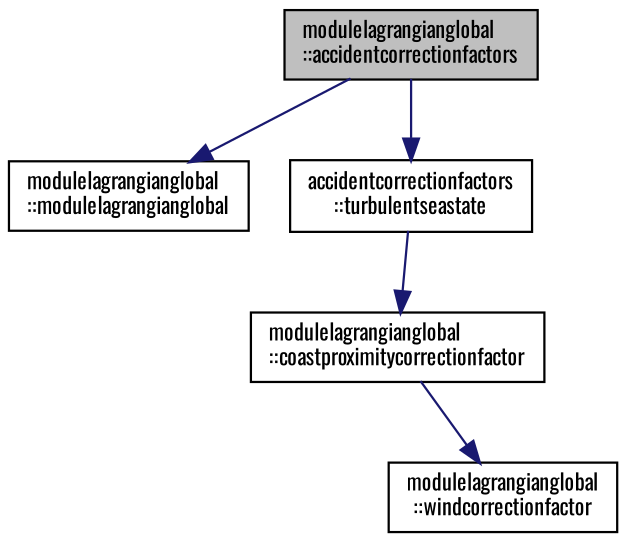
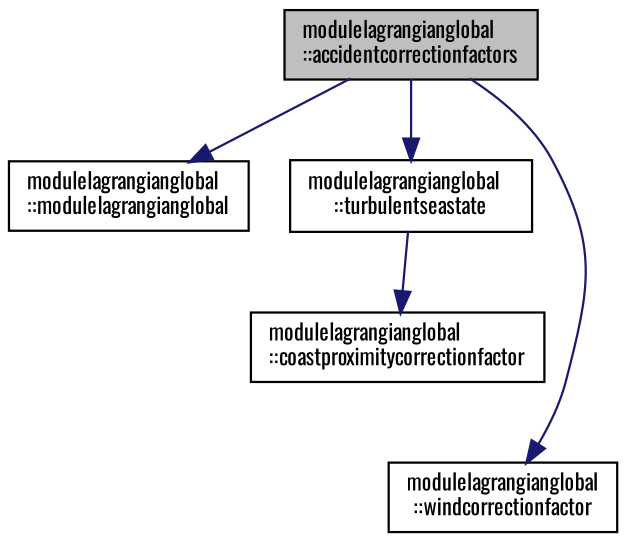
(411, 196) -> (411, 196)
(444, 413) -> (584, 244)
